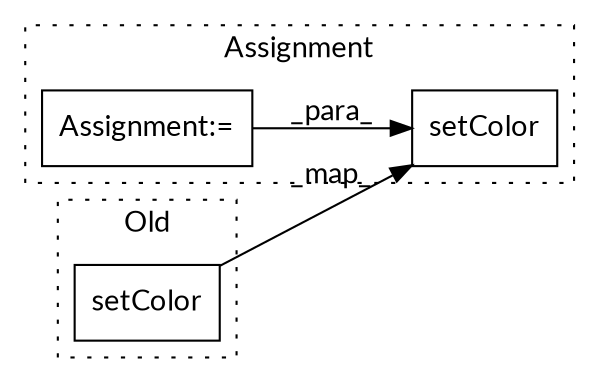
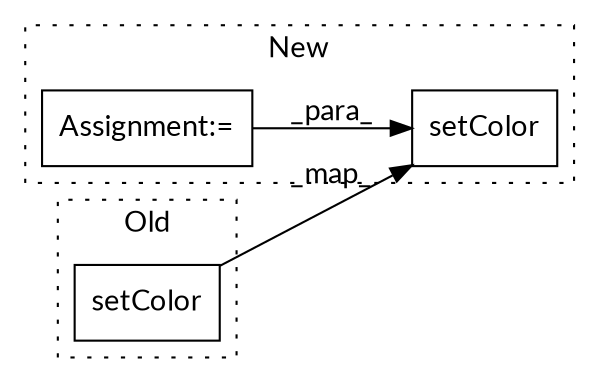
(300, 49) -> (300, 49)
